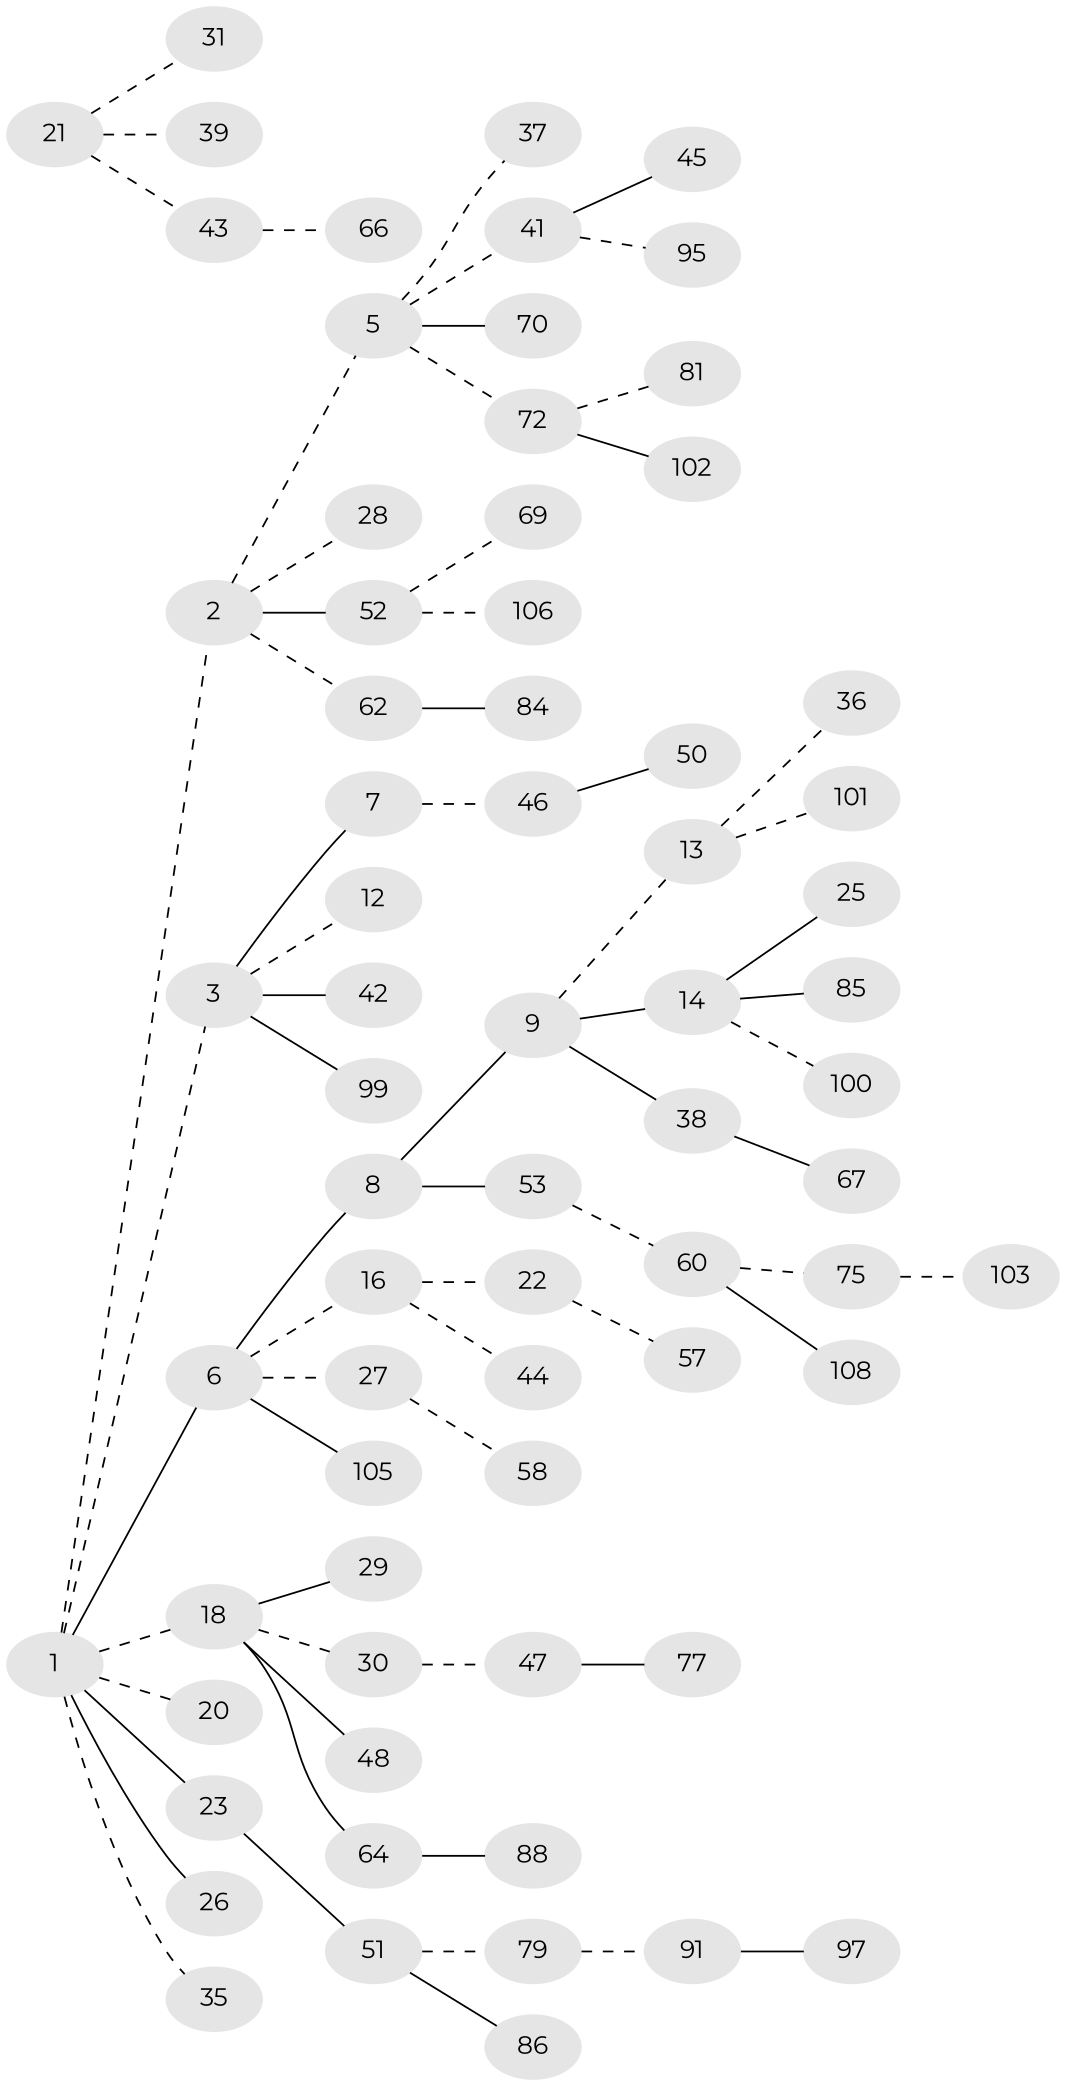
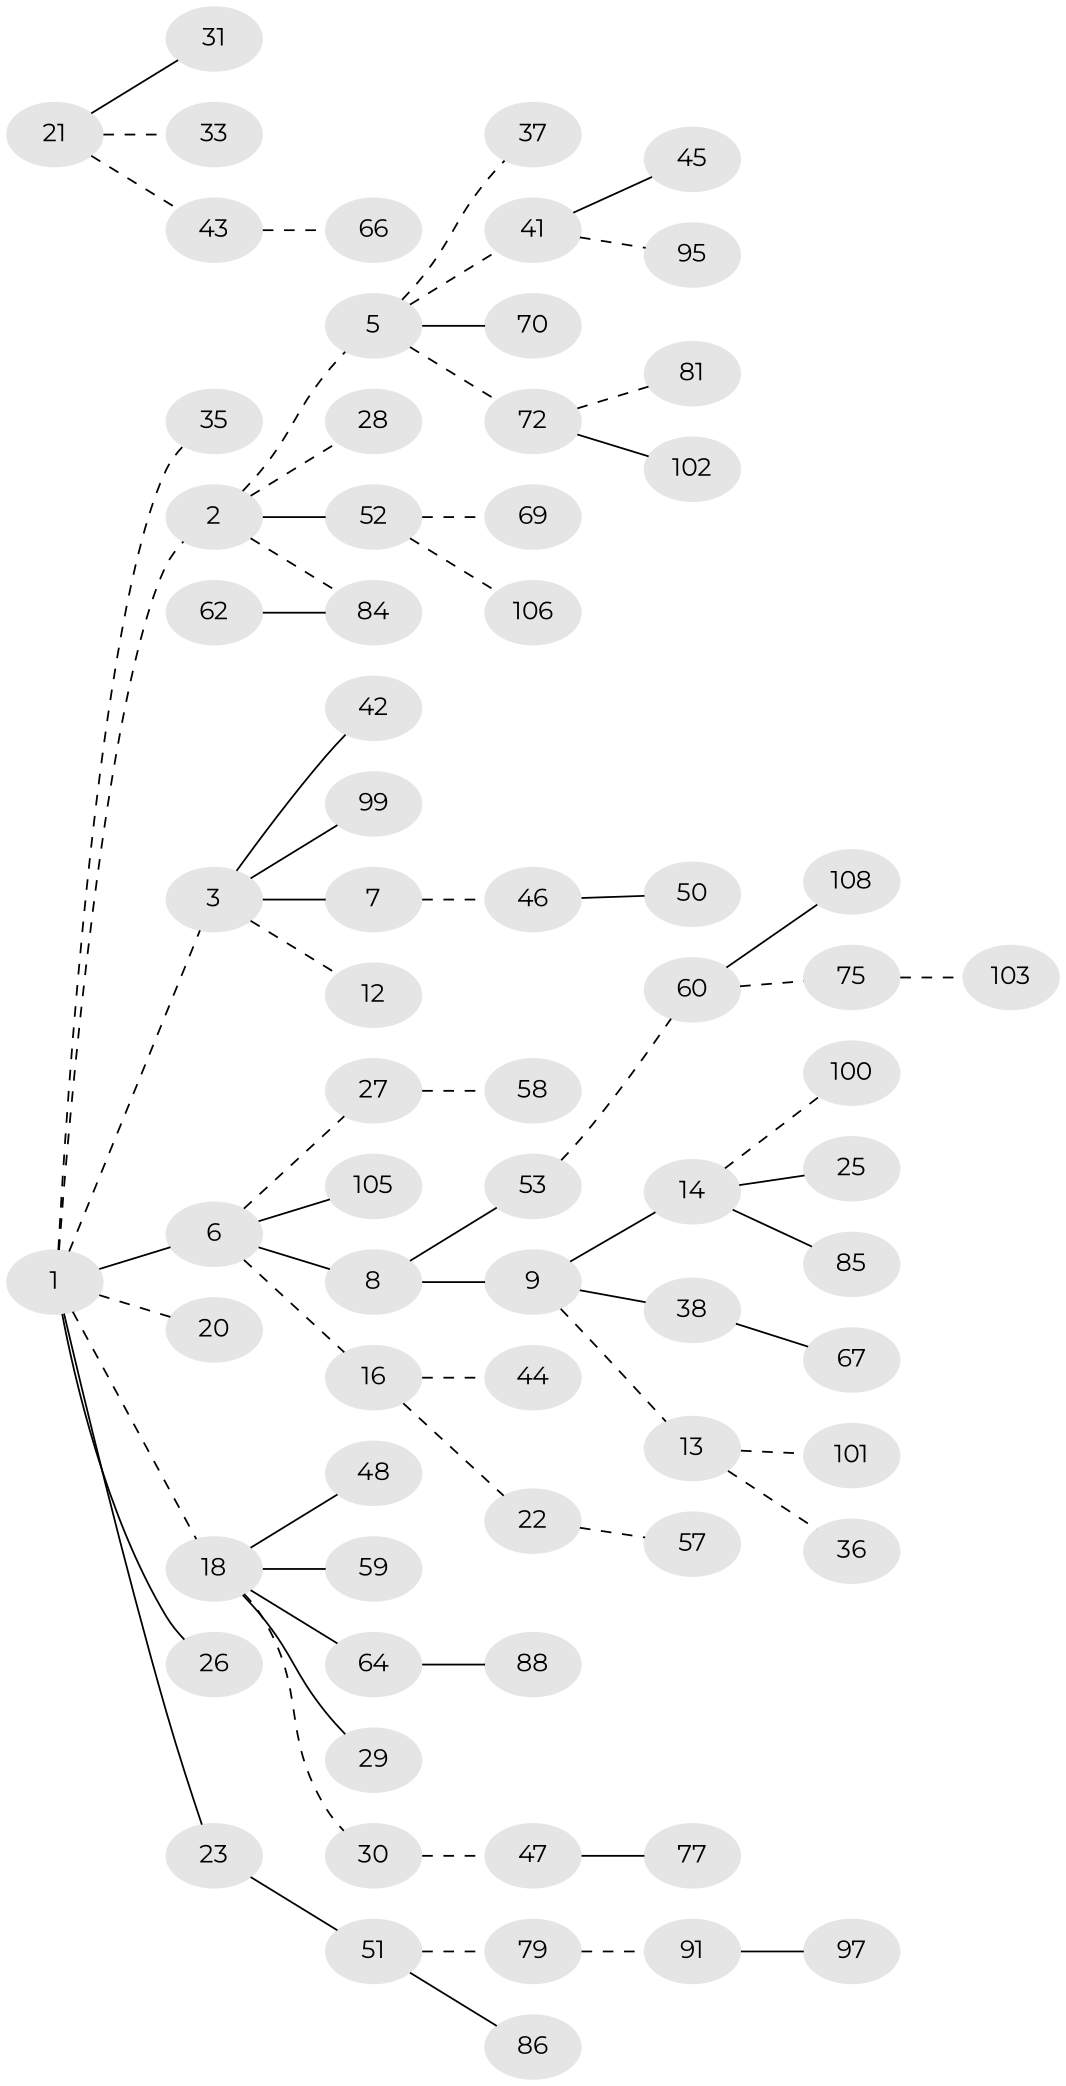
(135, 87) -> (135, 87)
(214, 135) -> (214, 135)
(294, 661) -> (294, 565)
none -> (374, 1569)
